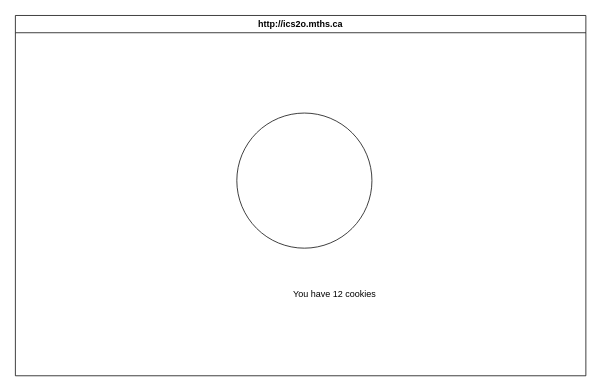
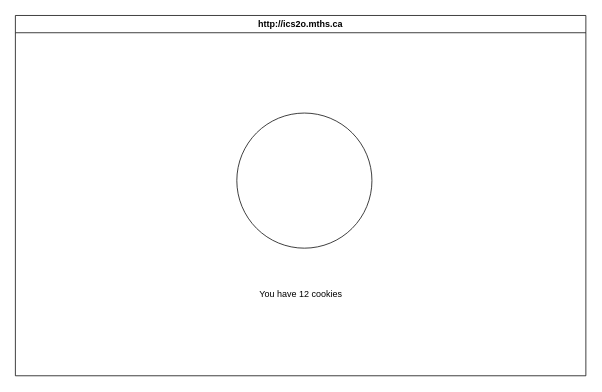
(334, 289) -> (300, 289)
